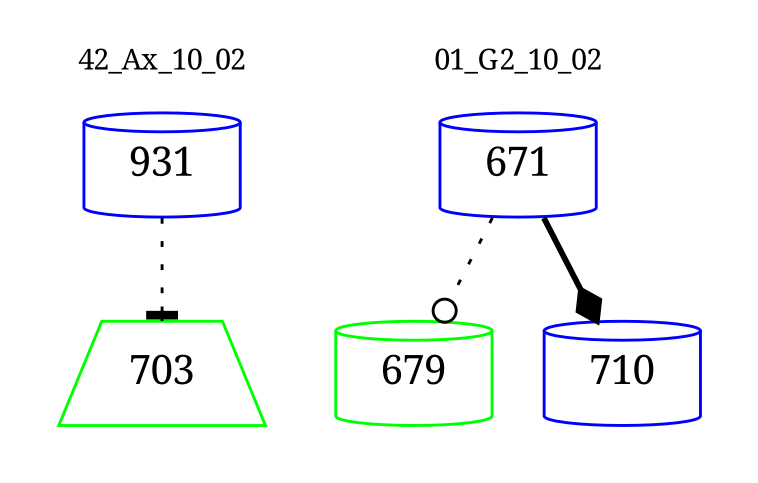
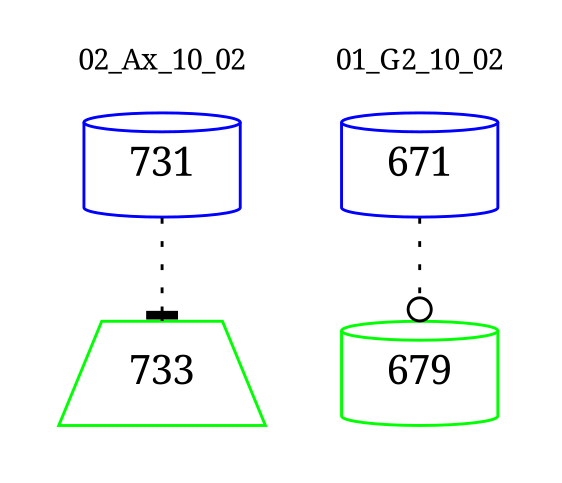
(162, 62) -> (162, 62)
(162, 165) -> (162, 165)
(162, 373) -> (162, 373)
(622, 373) -> none
